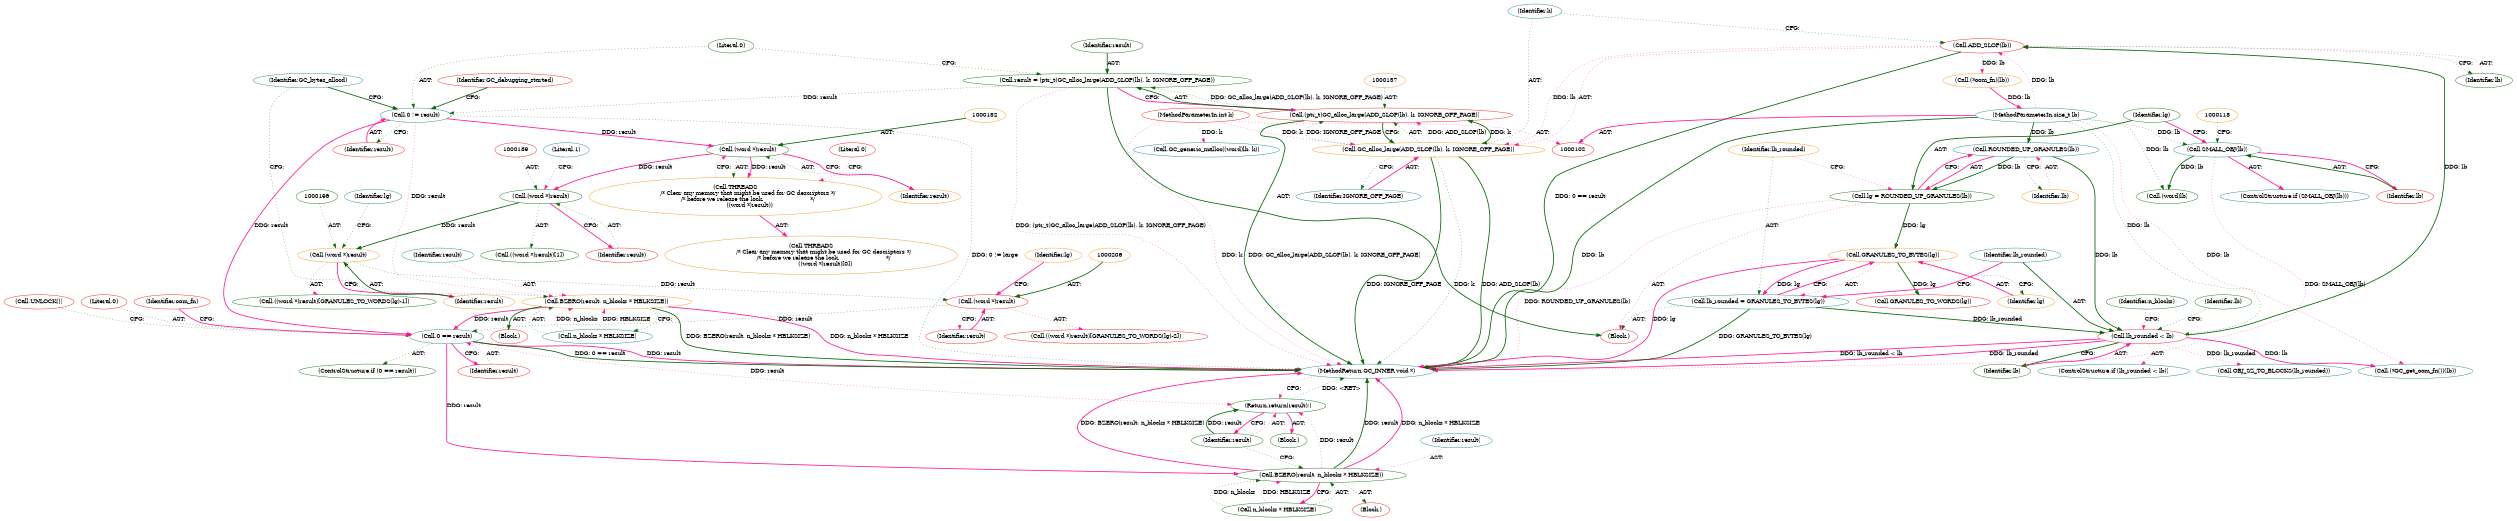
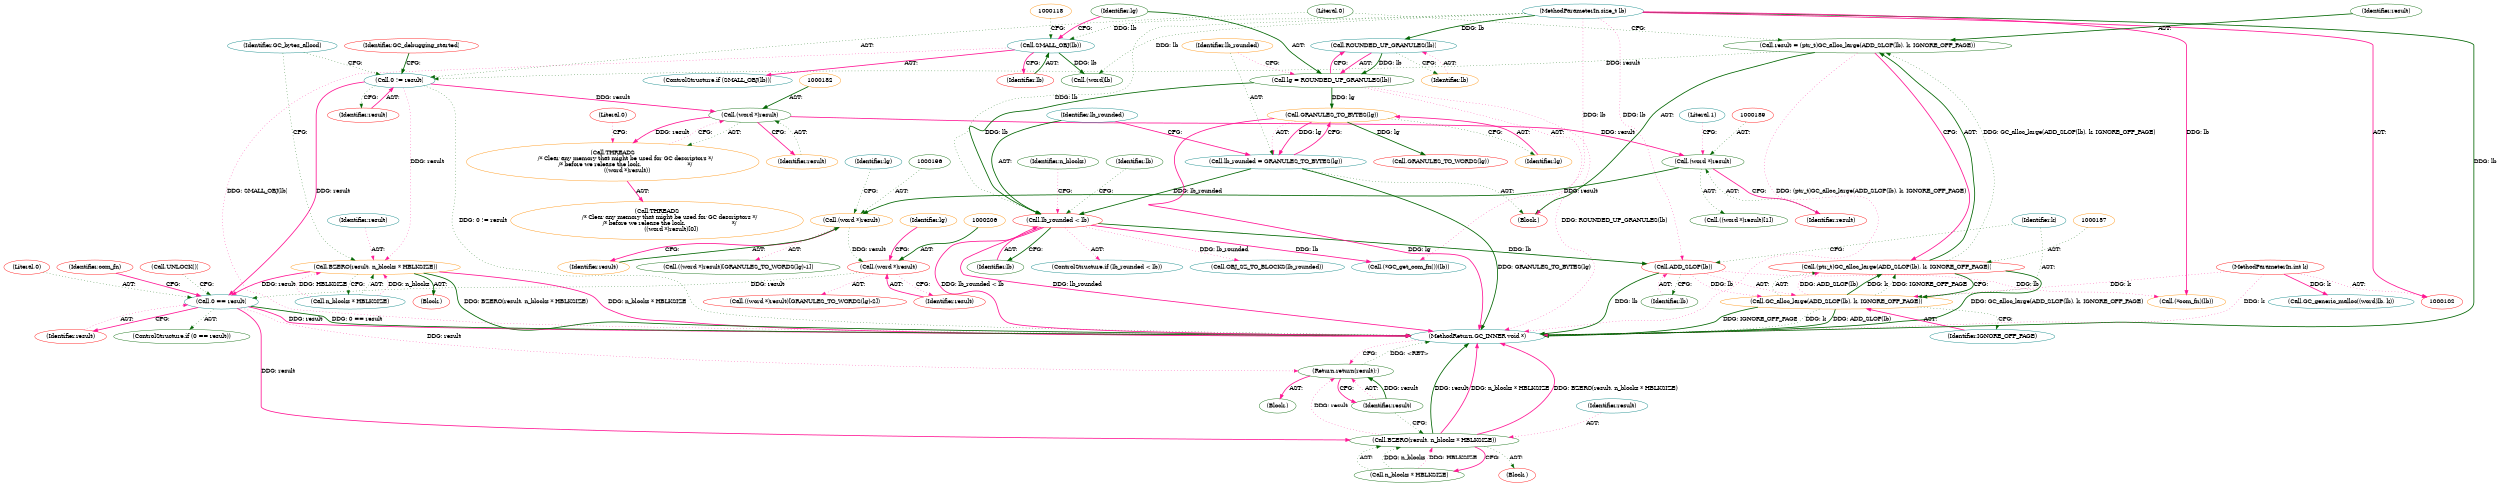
(361, 97) -> (340, 63)
(2003, 98) -> (2098, 27)
(1201, 131) -> (2304, 284)
(1580, 197) -> (1626, 302)
(2095, 237) -> (1051, 106)
(995, 255) -> (483, 221)
